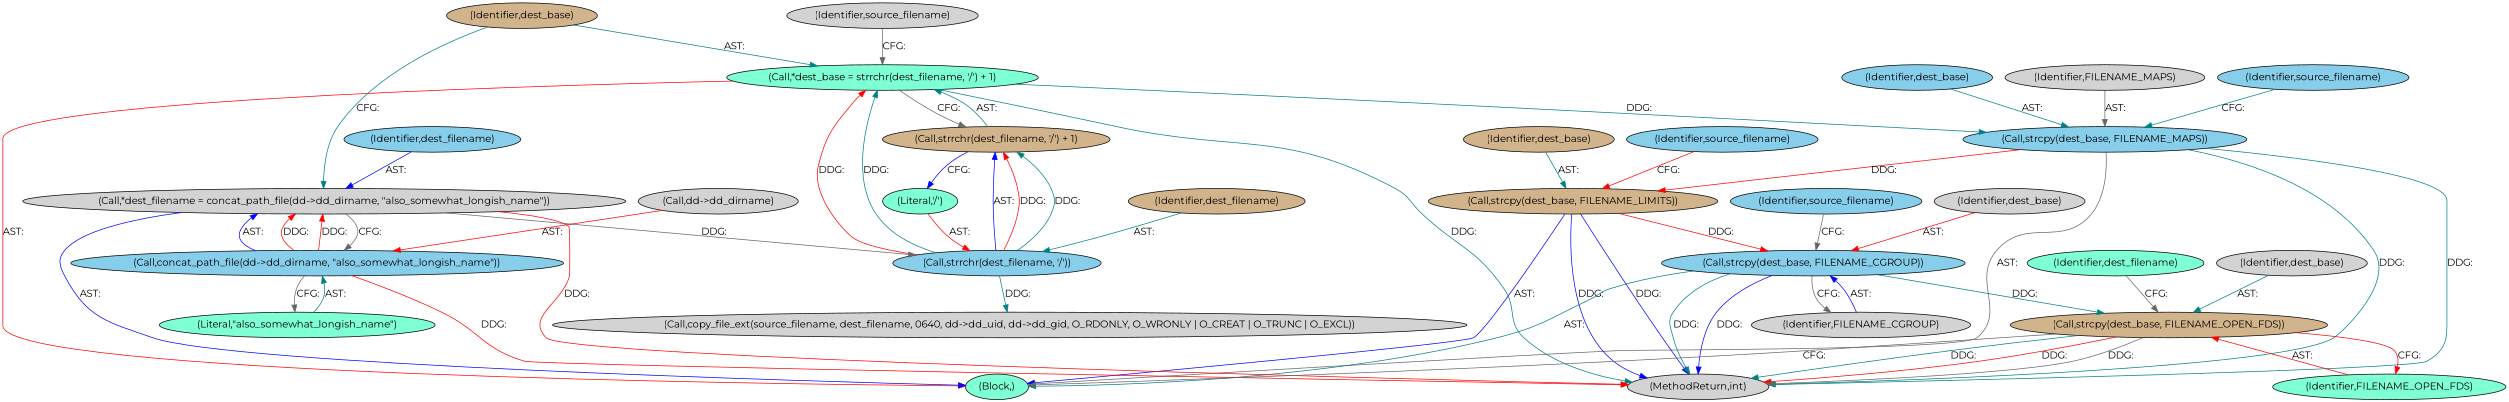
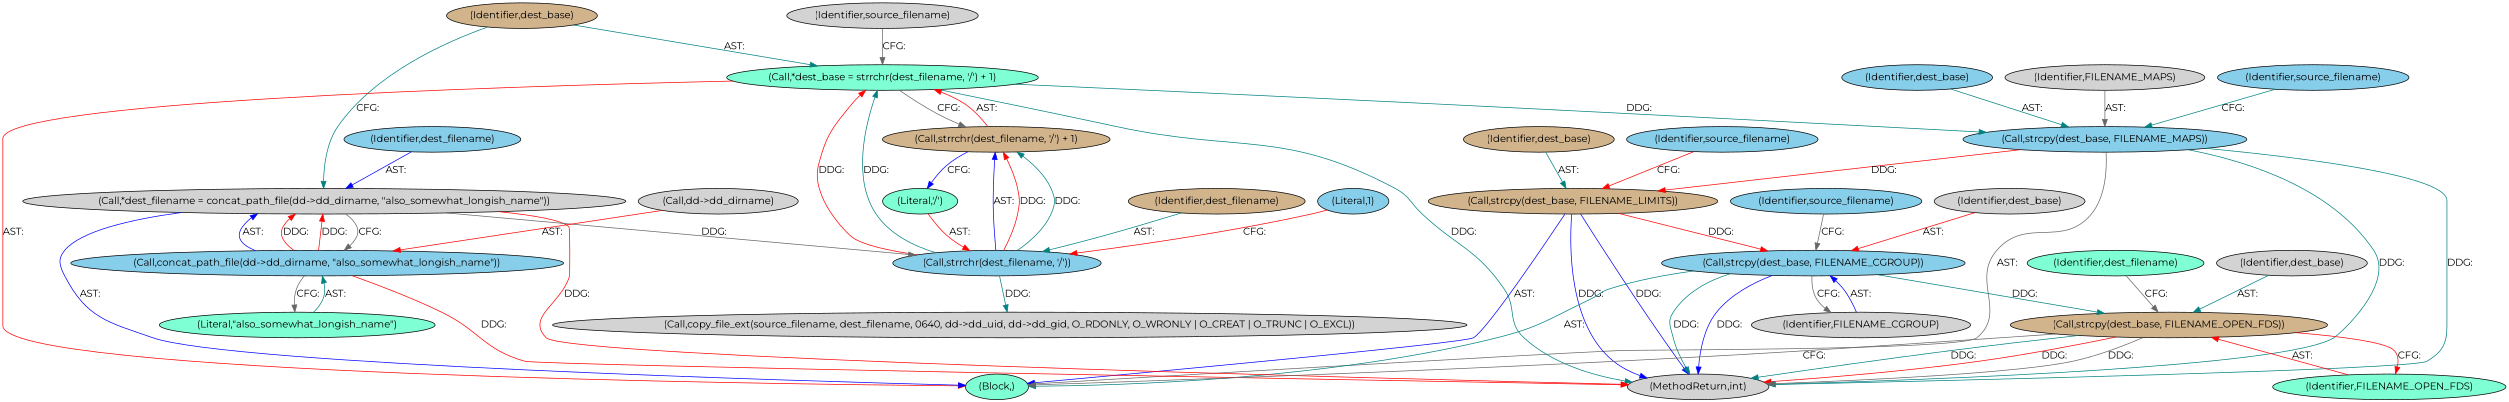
(967, 106) -> (967, 106)
none -> (1353, 201)
